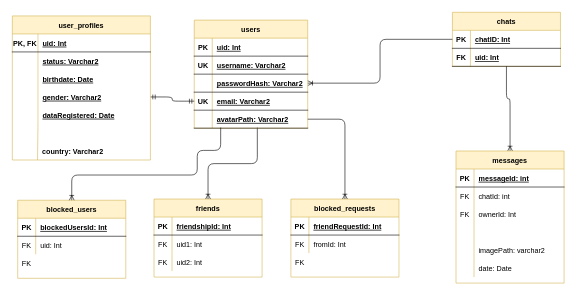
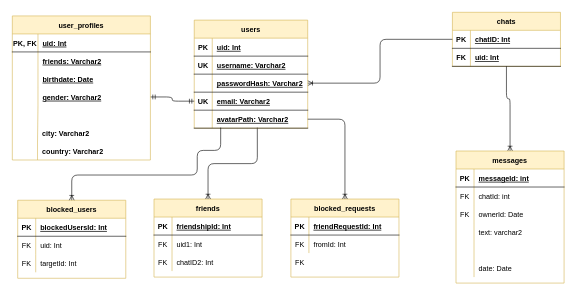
(73, 61) -> (74, 61)
(94, 115) -> none
none -> (94, 133)
(501, 214) -> (503, 214)
none -> (519, 232)
(519, 250) -> none
(192, 262) -> (199, 262)
none -> (81, 263)
